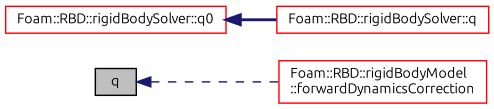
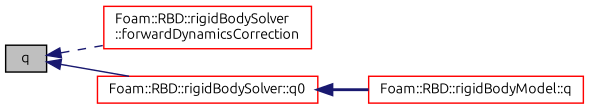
(383, 20) -> (476, 90)
none -> (95, 70)
(383, 82) -> (208, 28)
